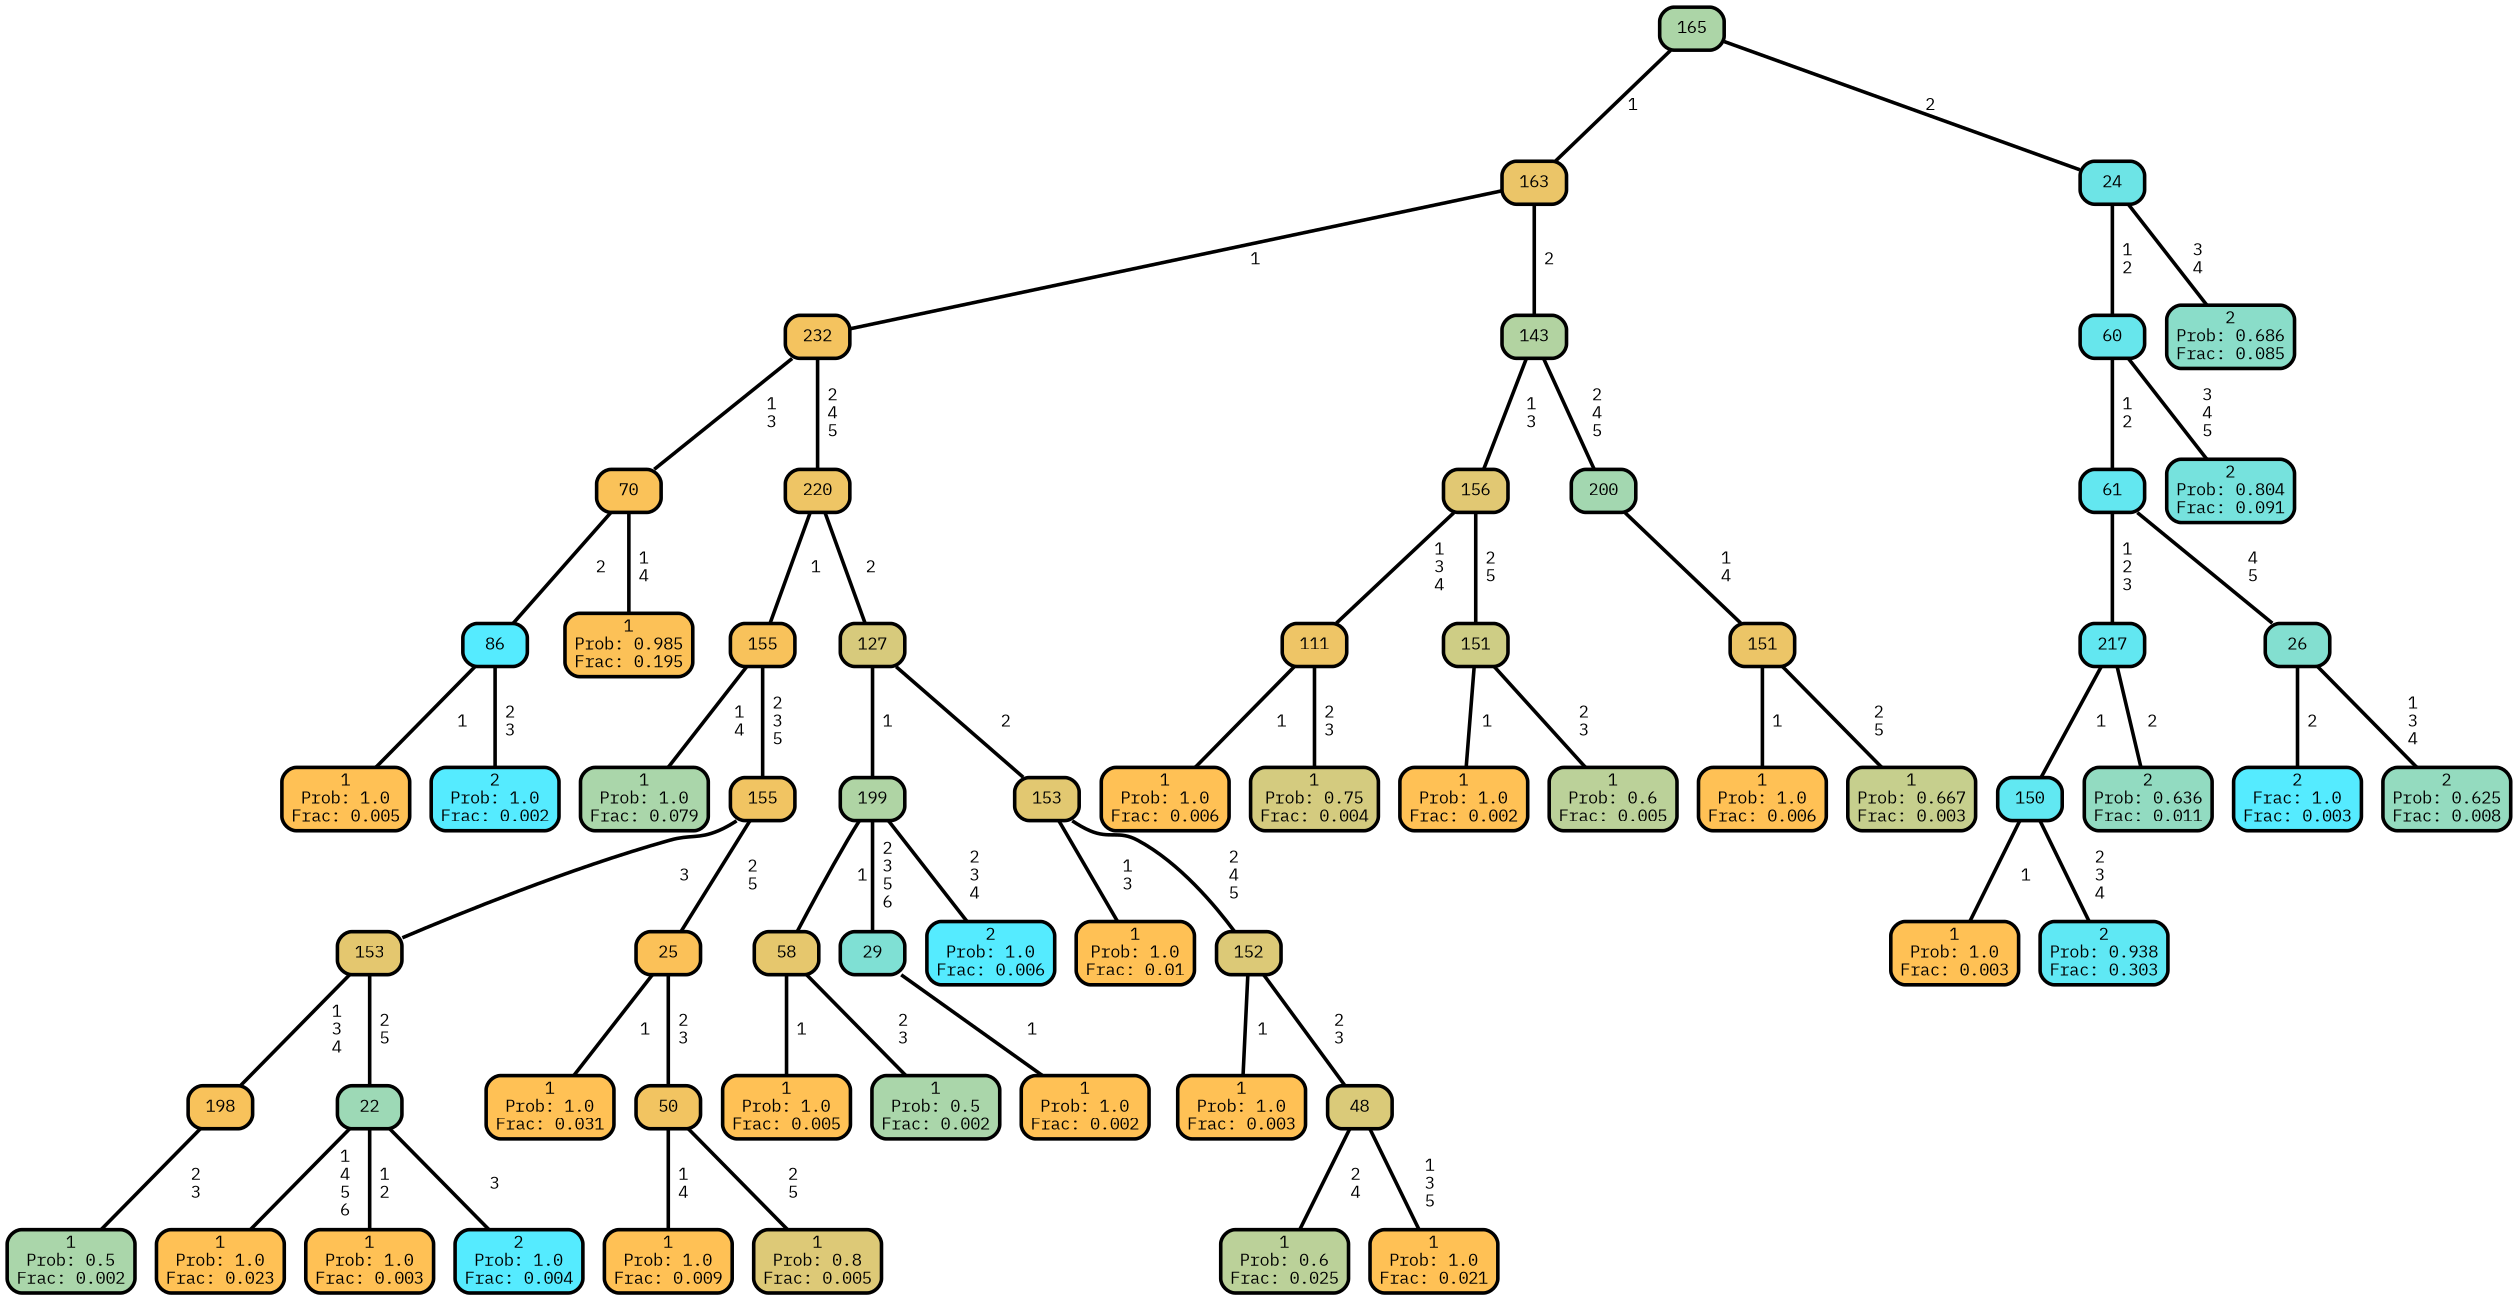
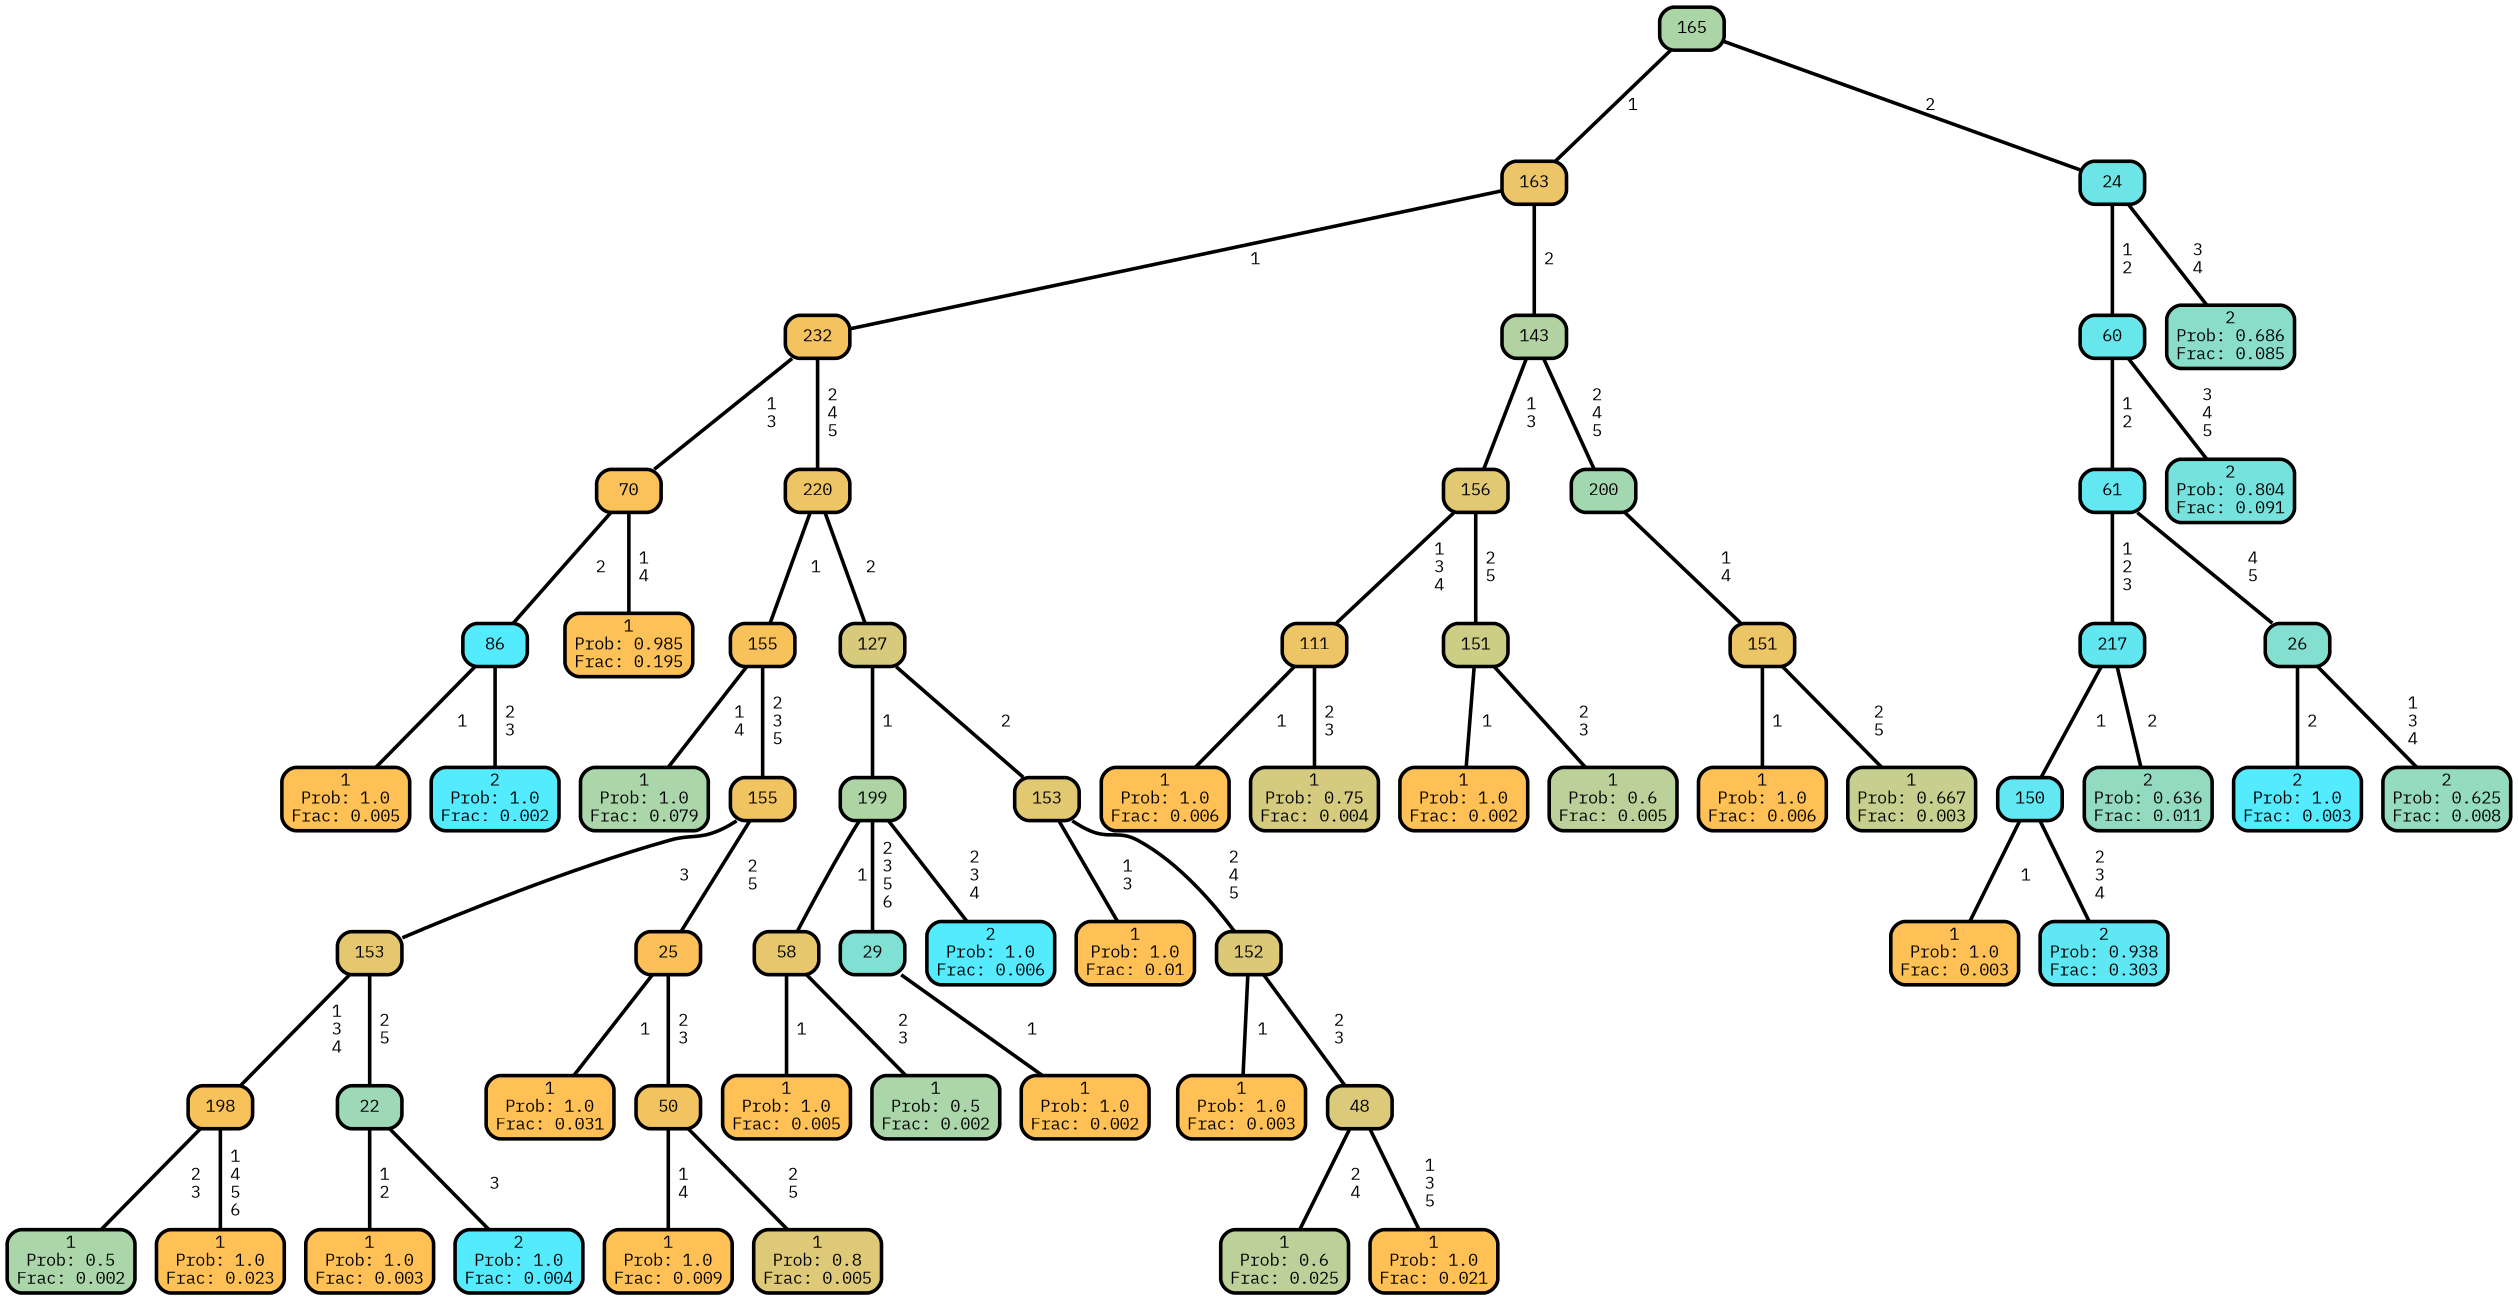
(2298, 799) -> (2298, 799)
(300, 1179) -> (220, 1179)
